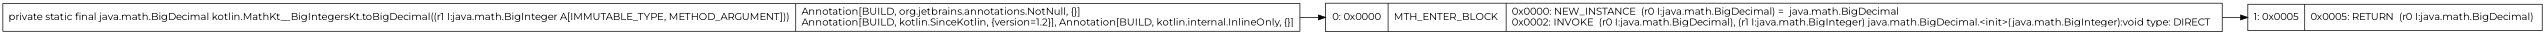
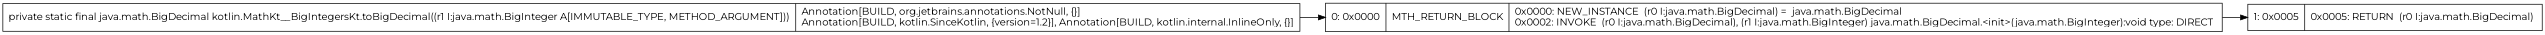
(1446, 17) -> (1447, 17)
